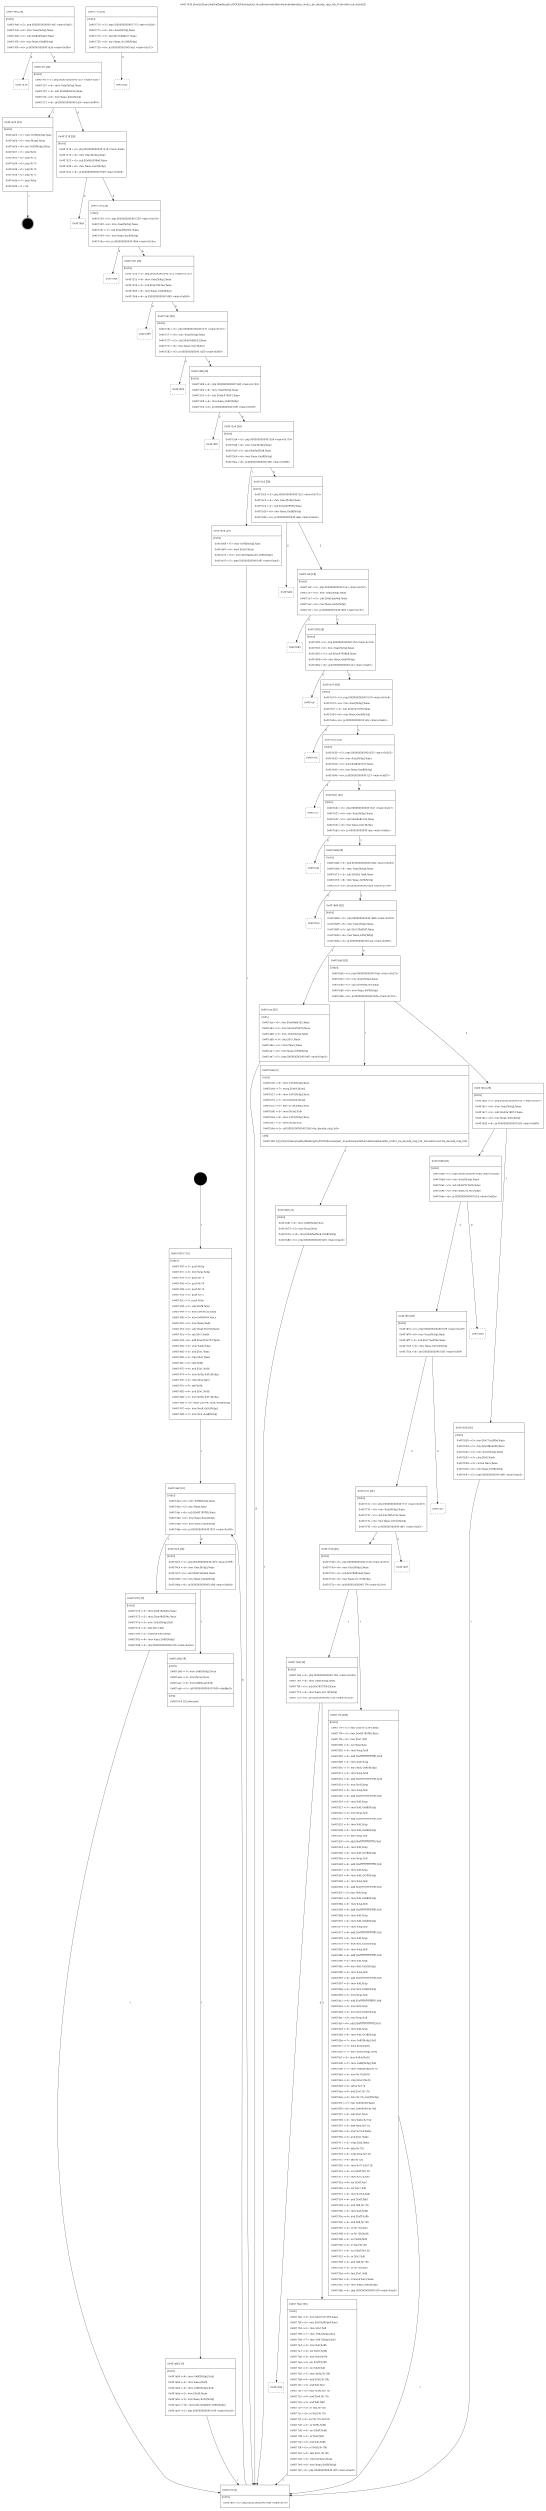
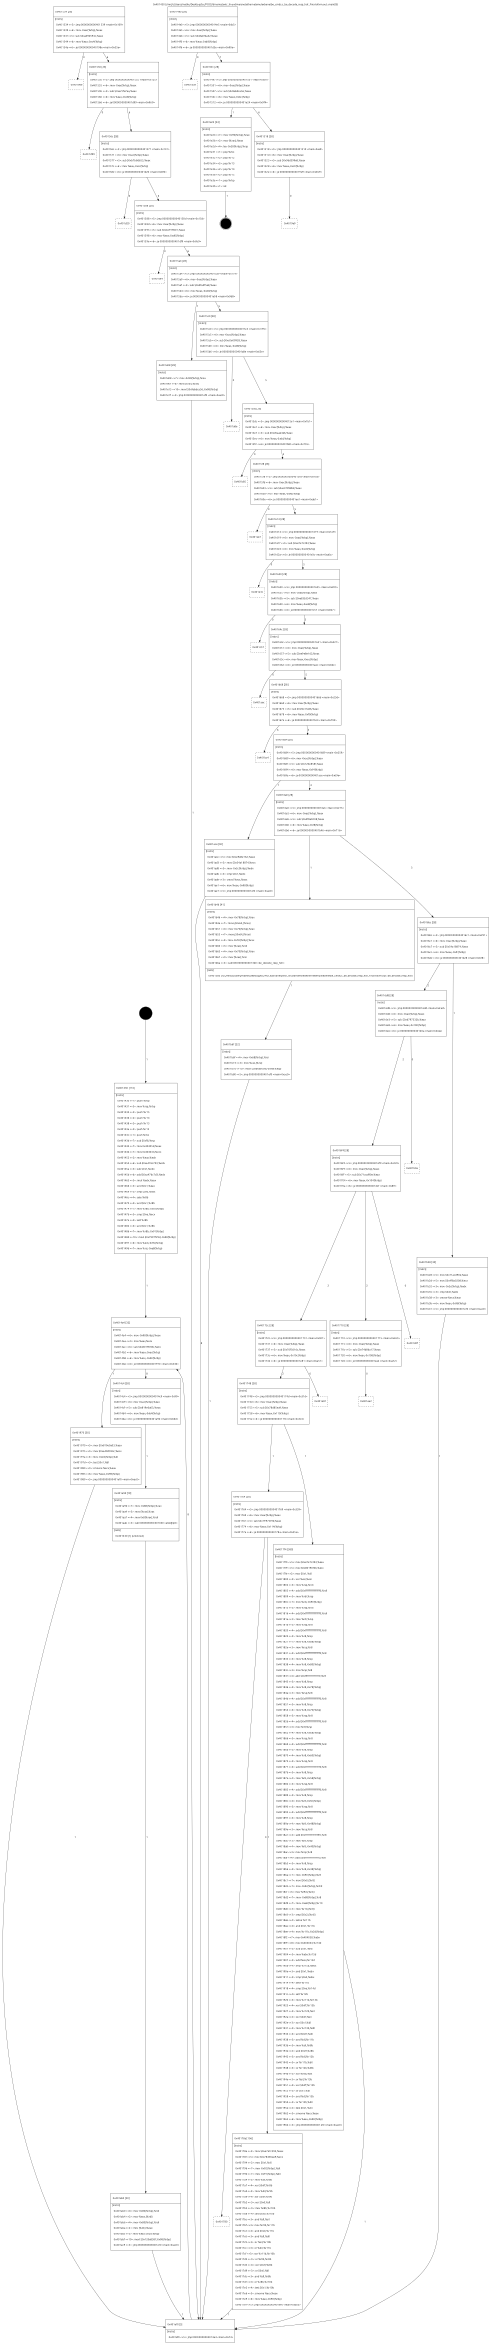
(108, 188) -> none
none -> (366, 1255)
